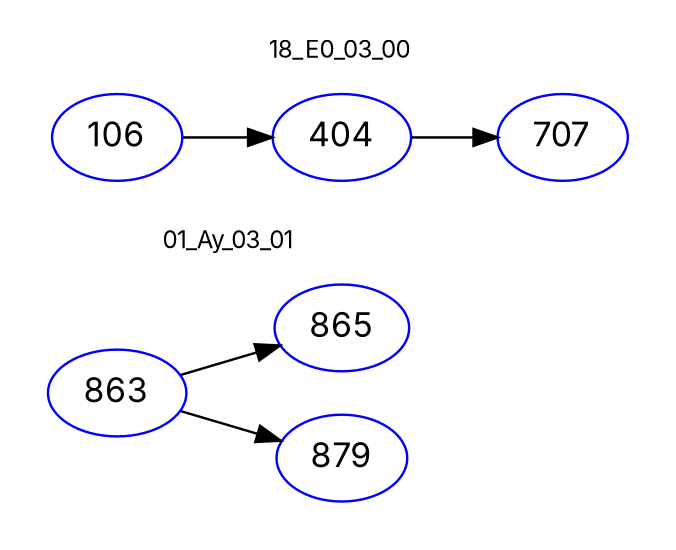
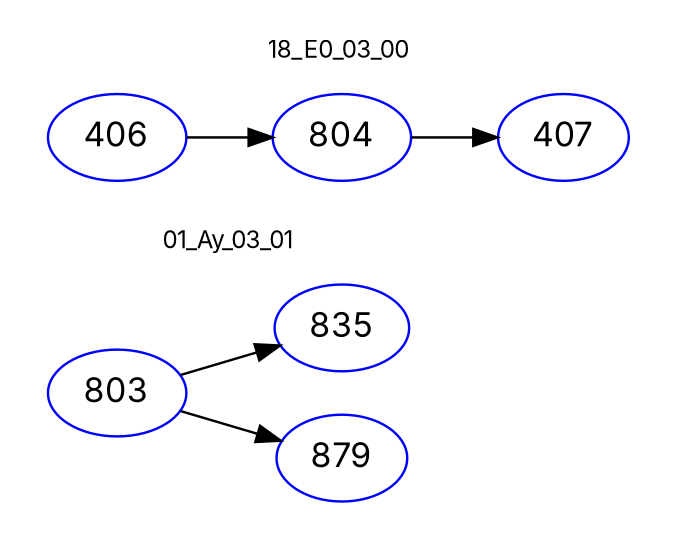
(117, 137) -> (117, 137)
(342, 137) -> (342, 137)
(563, 137) -> (563, 137)
(342, 328) -> (342, 328)
(117, 393) -> (117, 393)
